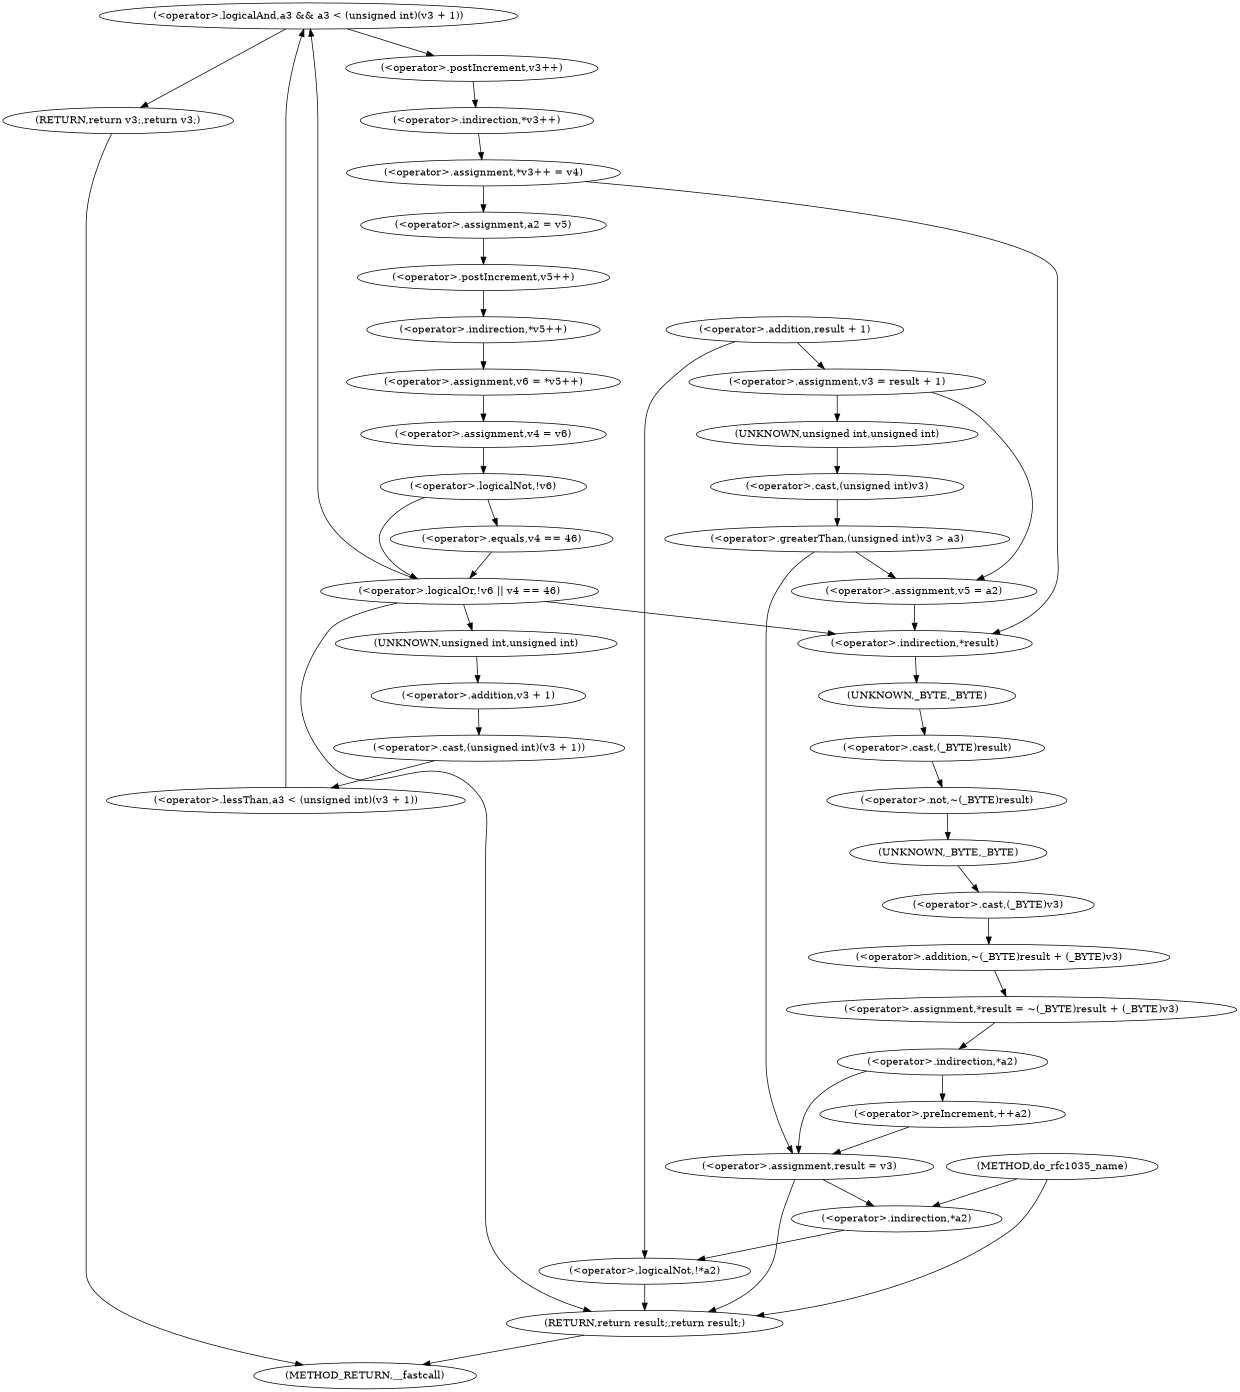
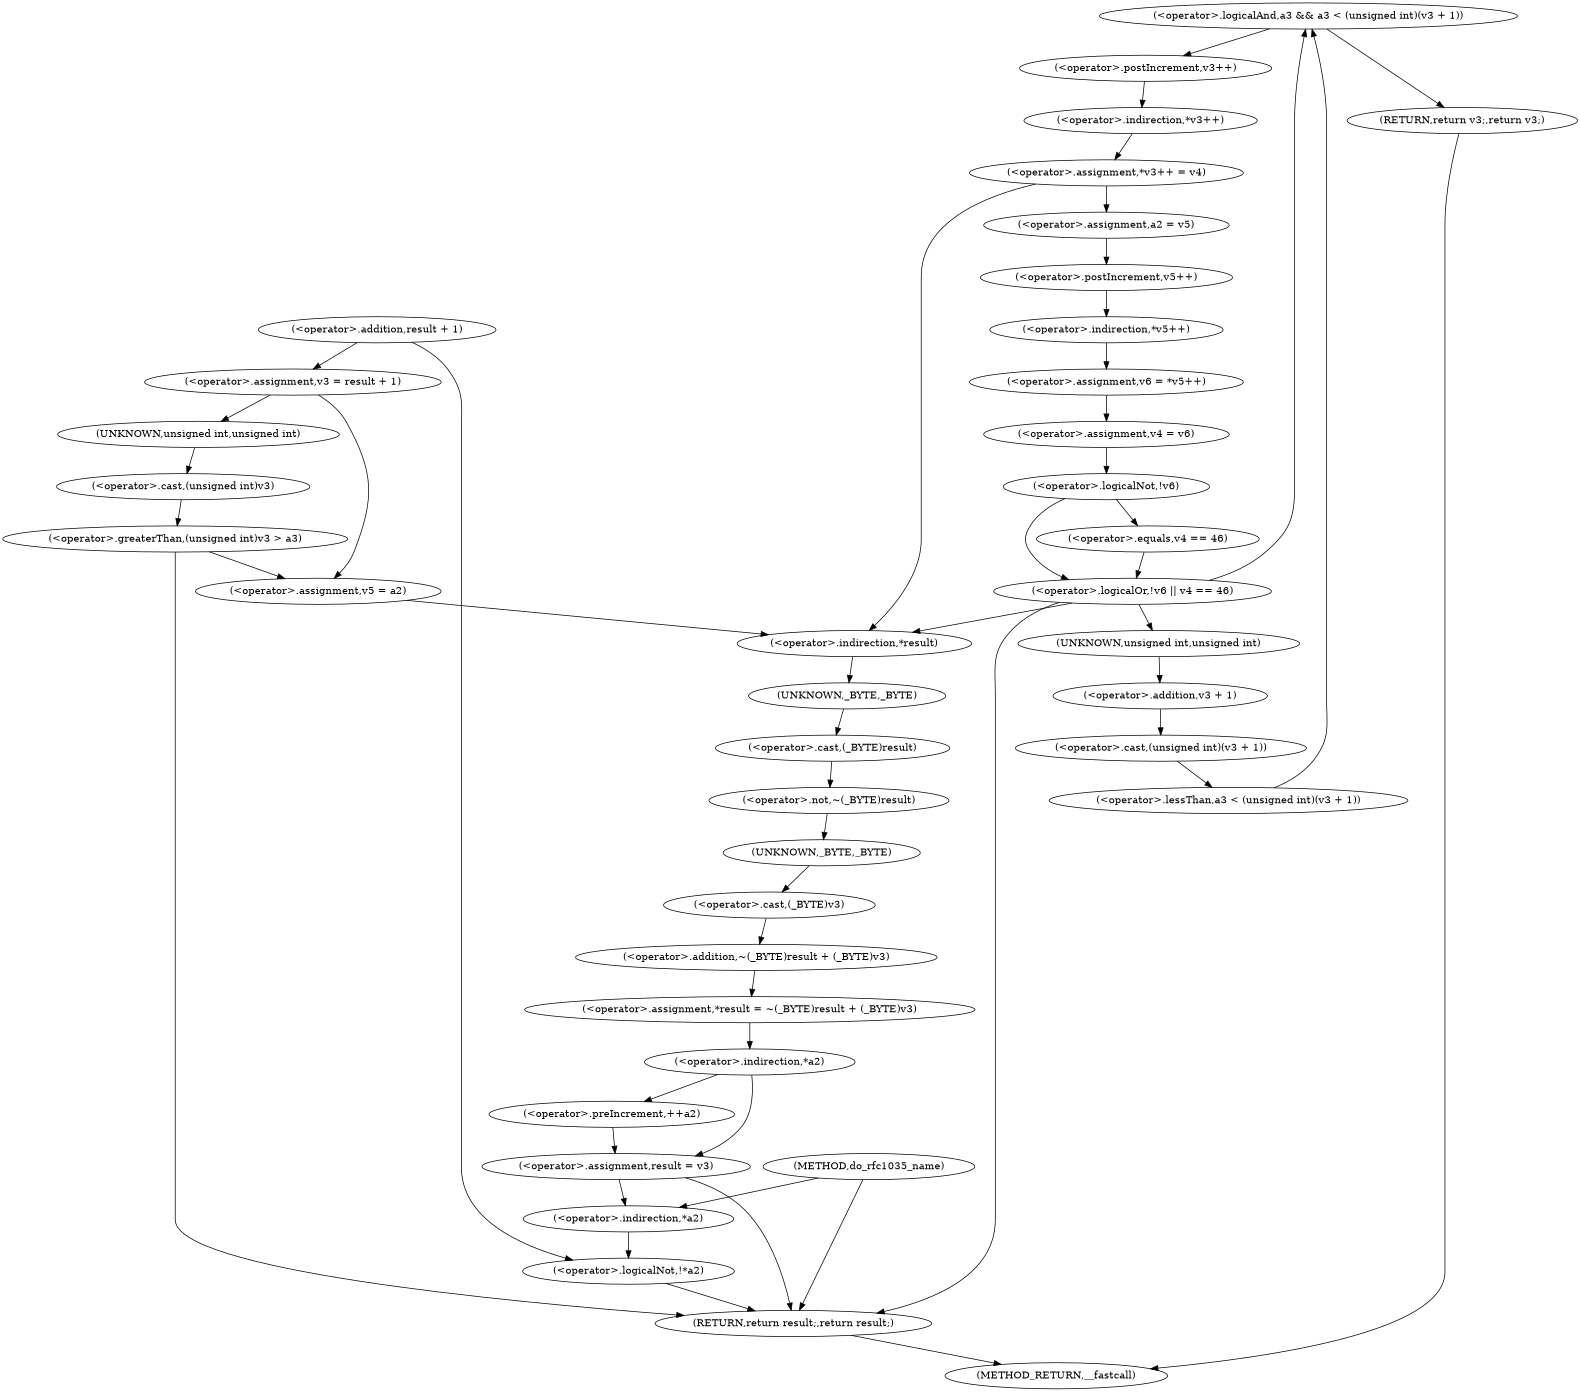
(766, 842) -> (175, 1145)
